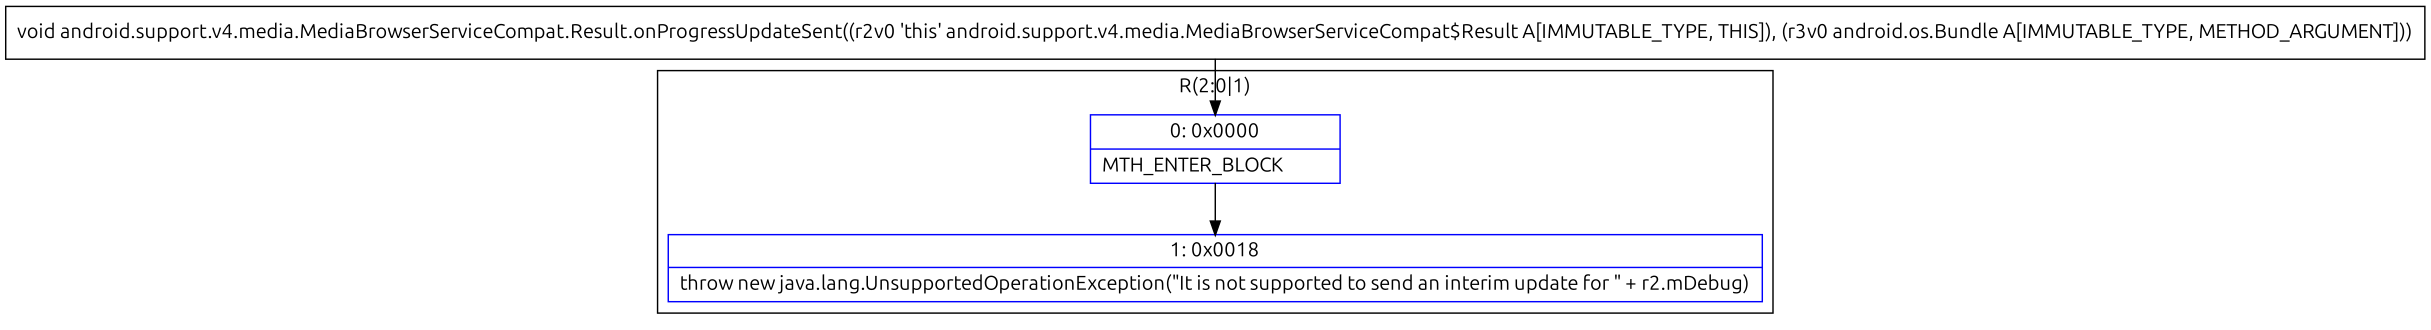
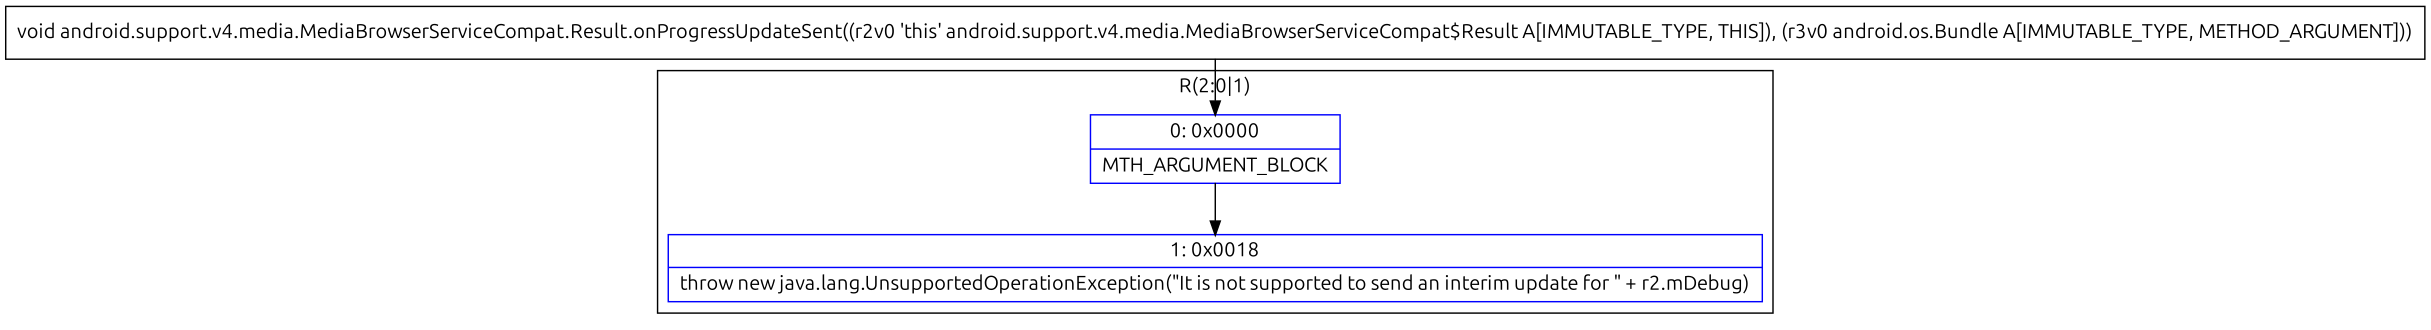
(1192, 165) -> (1215, 165)
